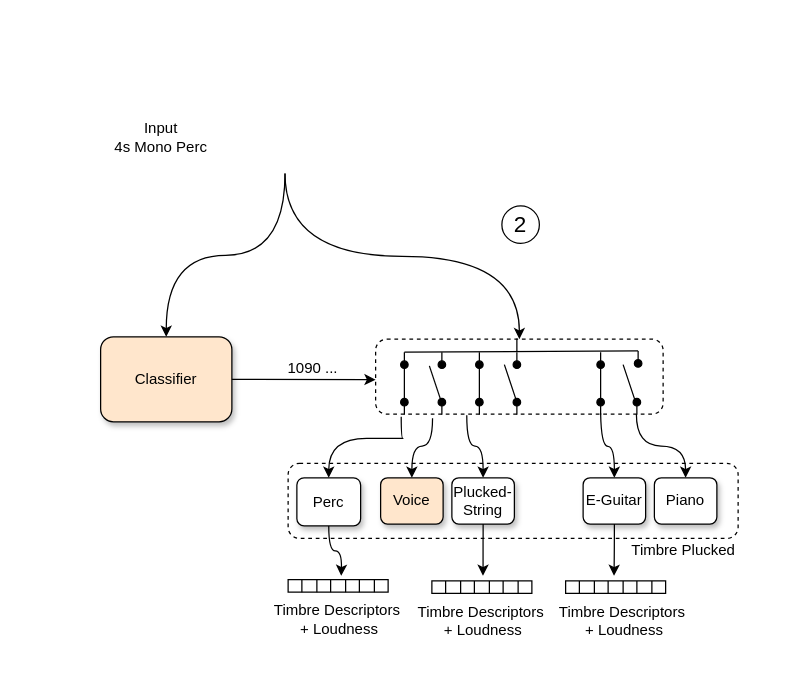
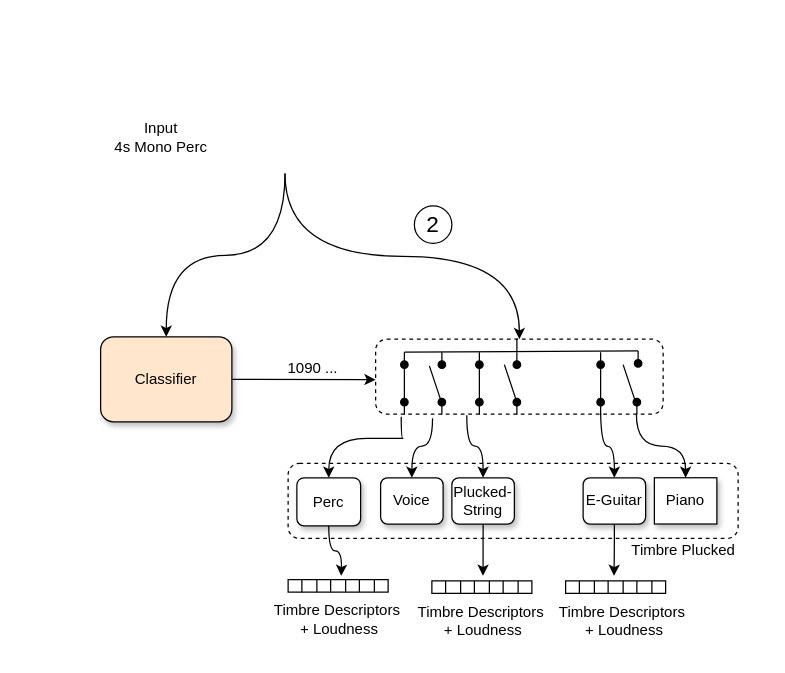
(521, 224) -> (433, 224)
(412, 501) -> (412, 501)
(686, 501) -> (686, 501)
